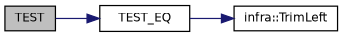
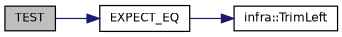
(145, 18) -> (145, 18)
